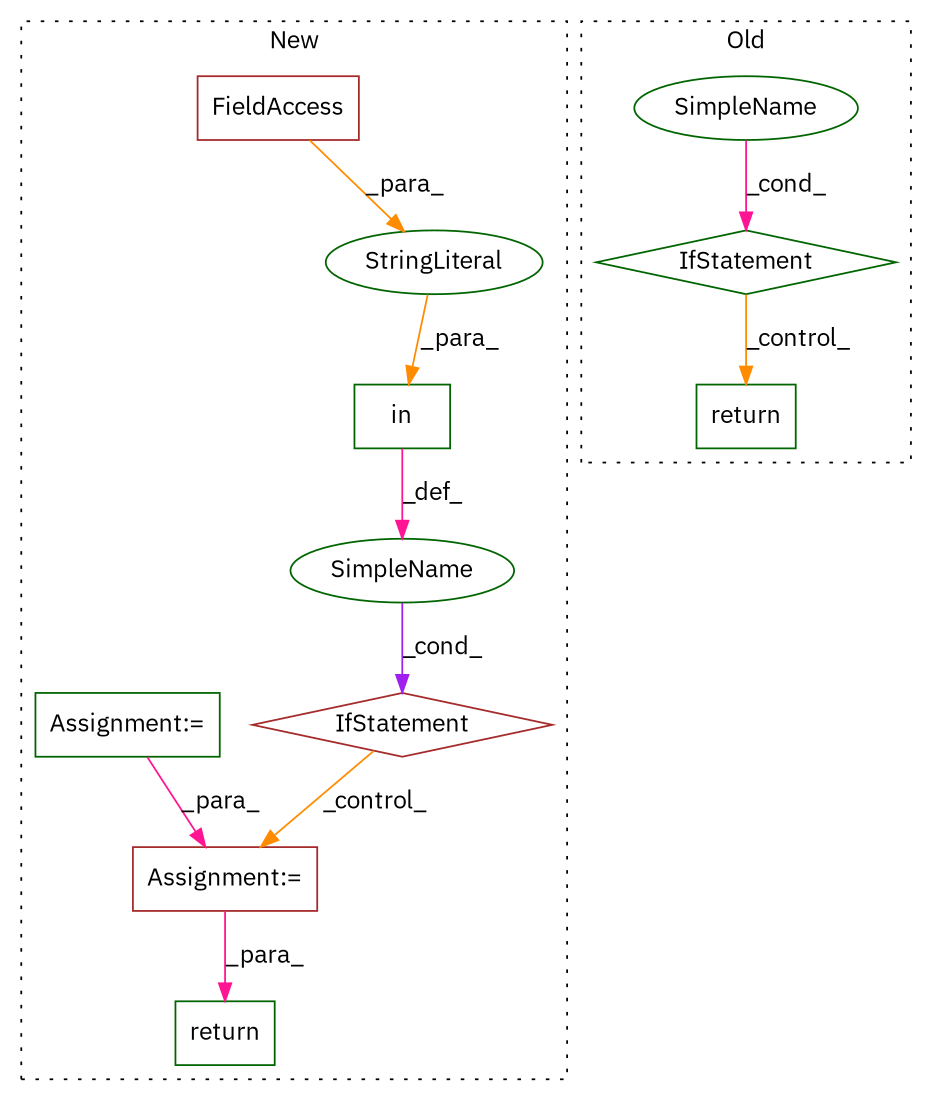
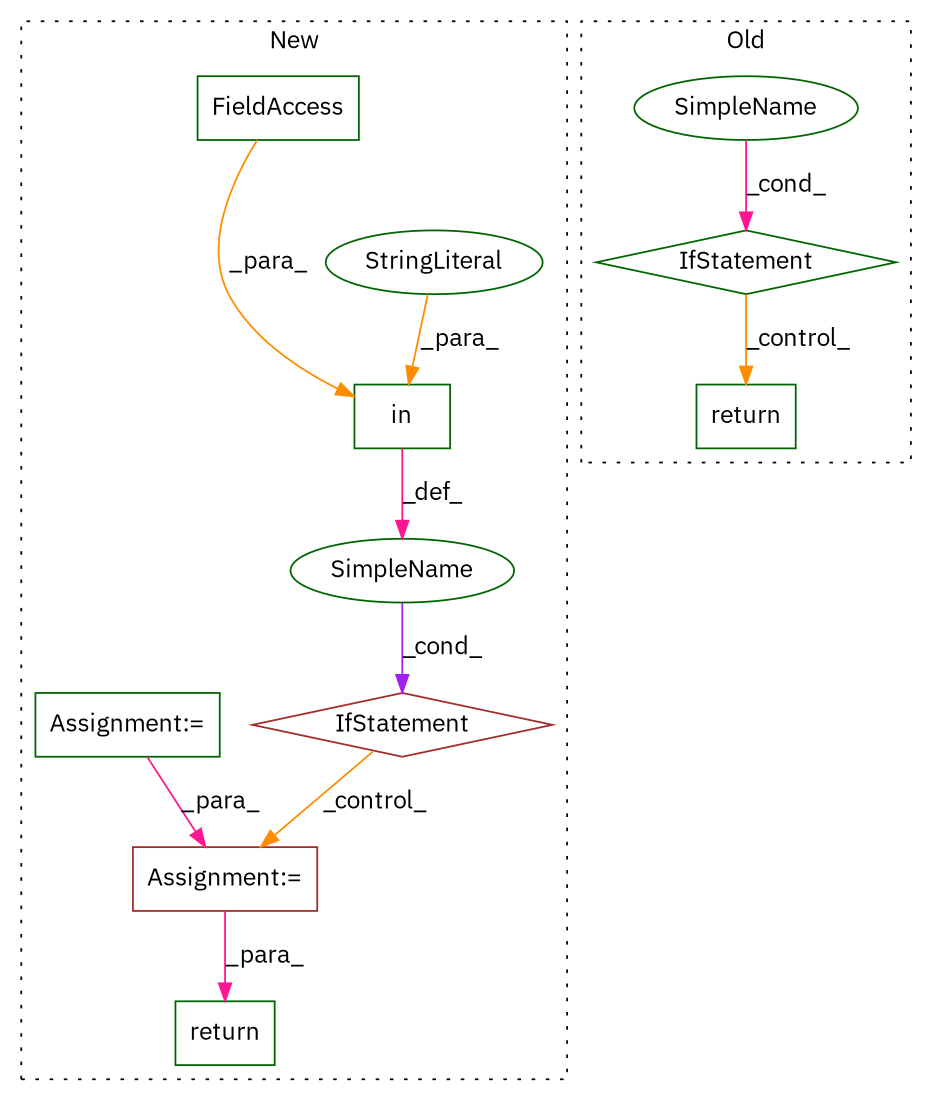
(278, 108) -> (278, 108)
(351, 180) -> (226, 286)
